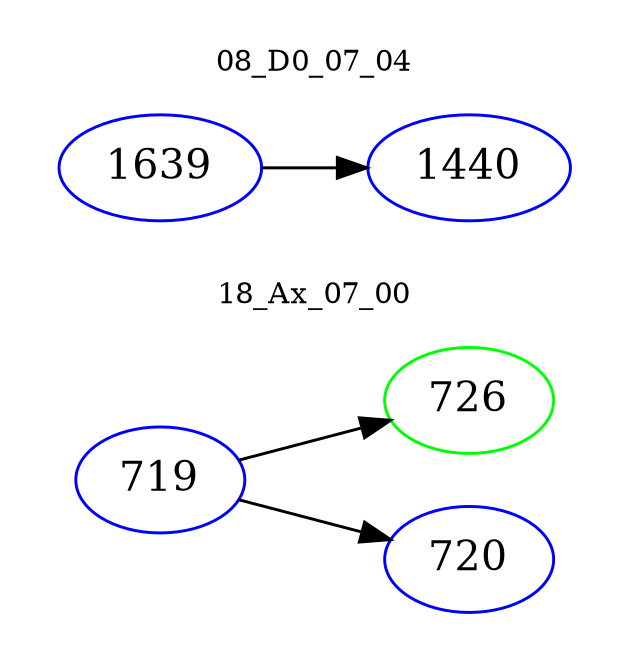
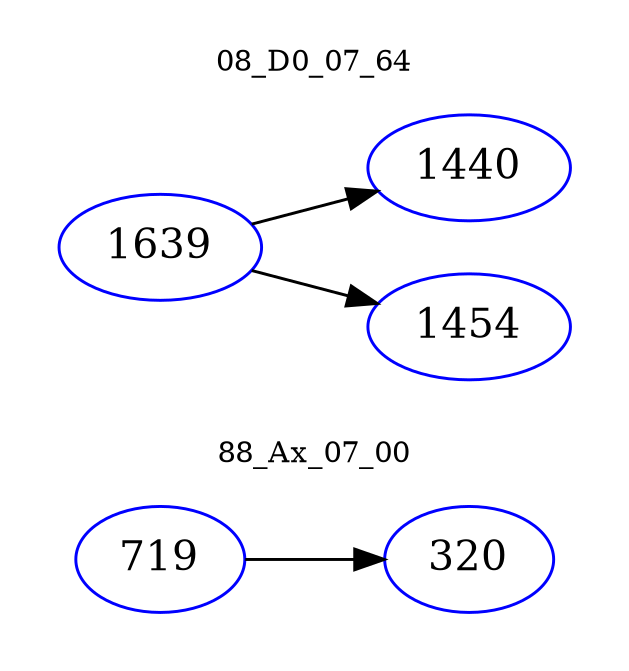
(315, 63) -> (315, 63)
(315, 296) -> (315, 455)
none -> (469, 327)
(469, 400) -> none
(469, 559) -> (469, 559)
